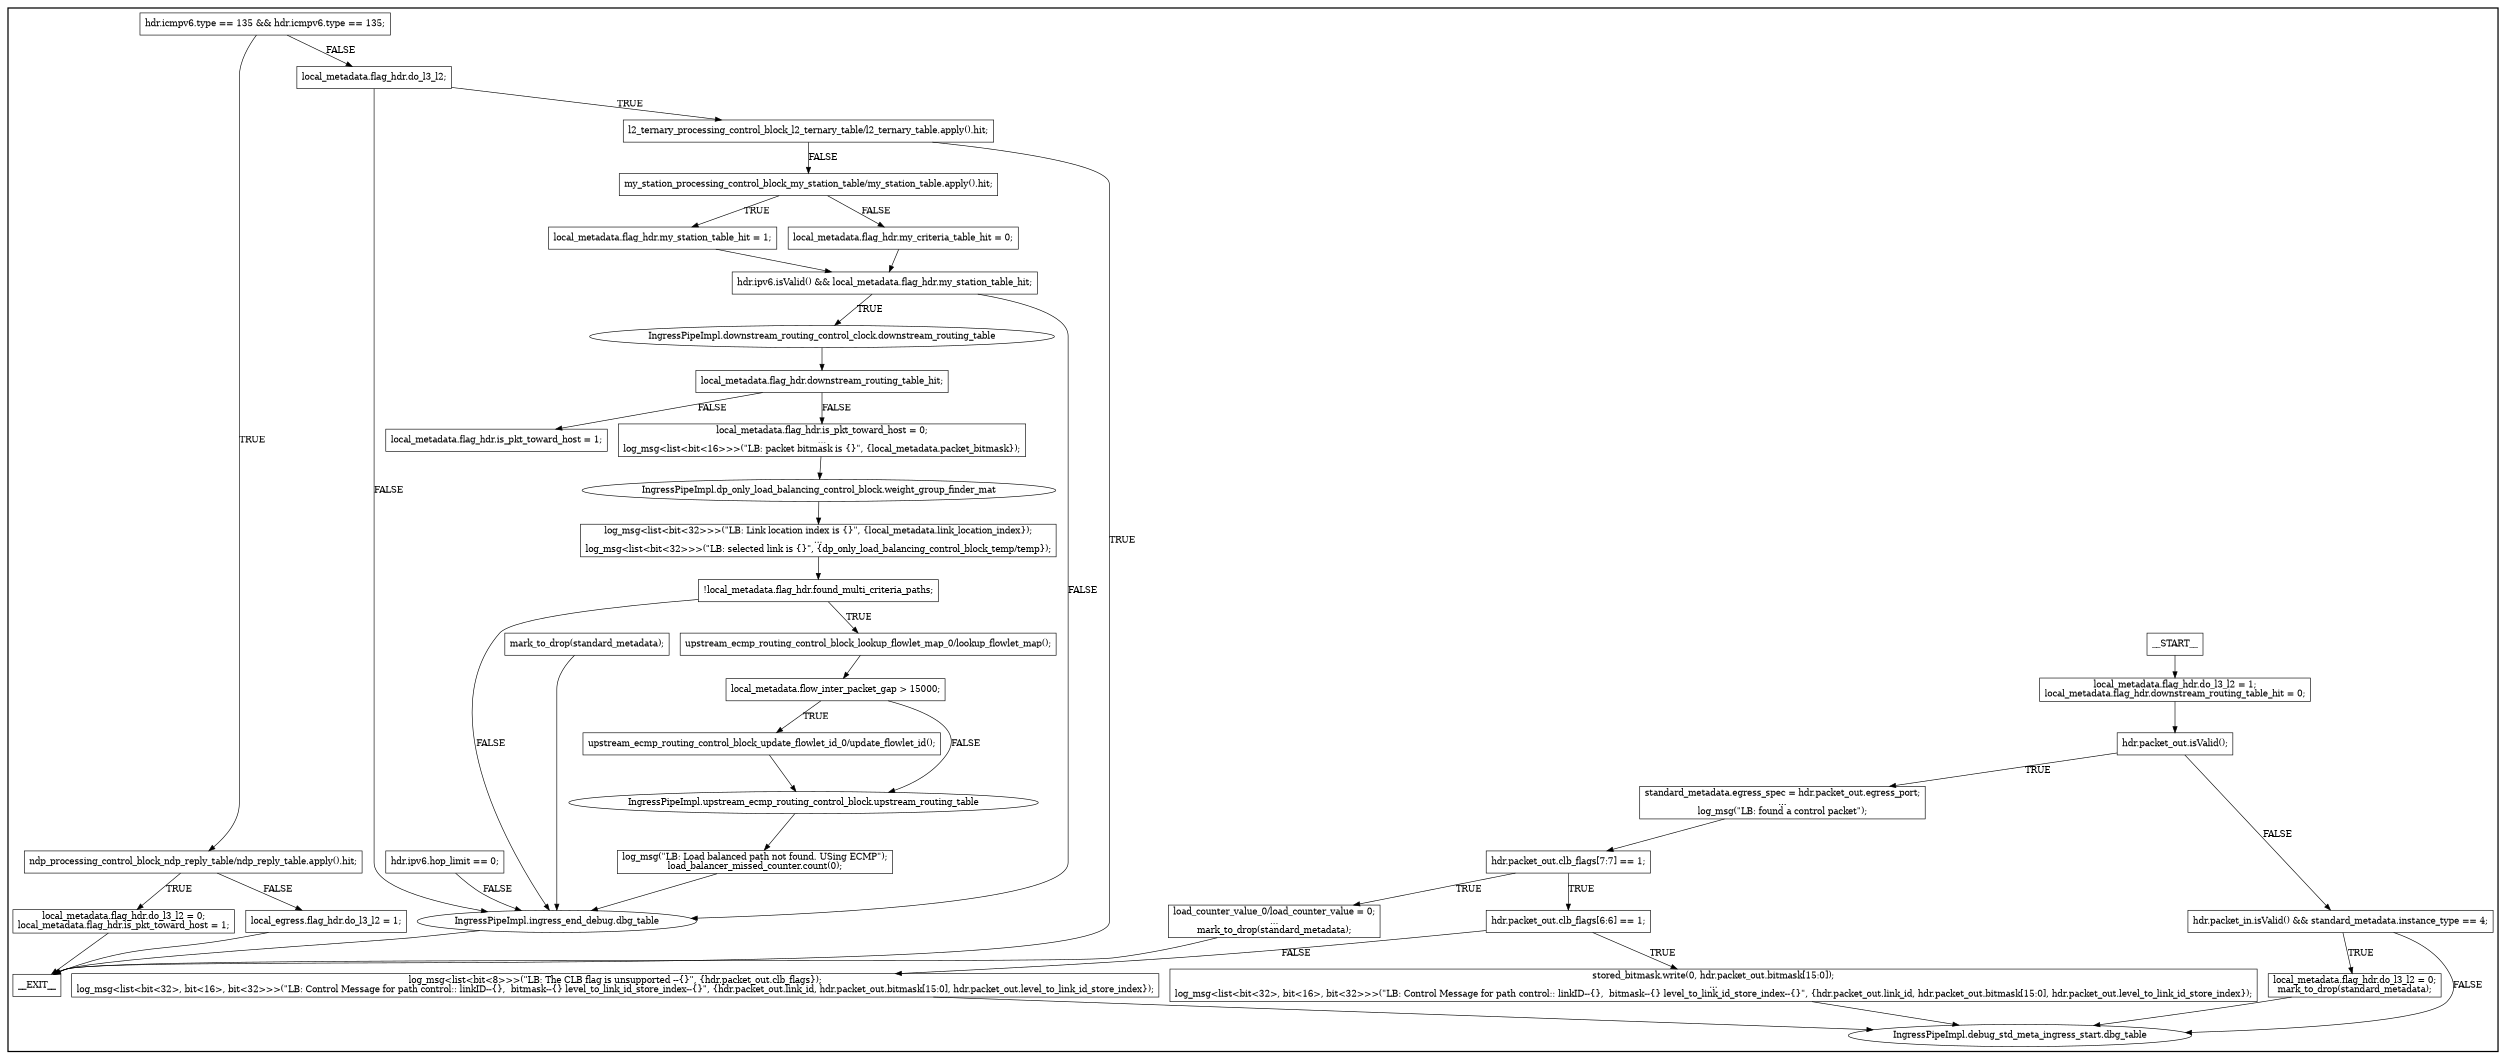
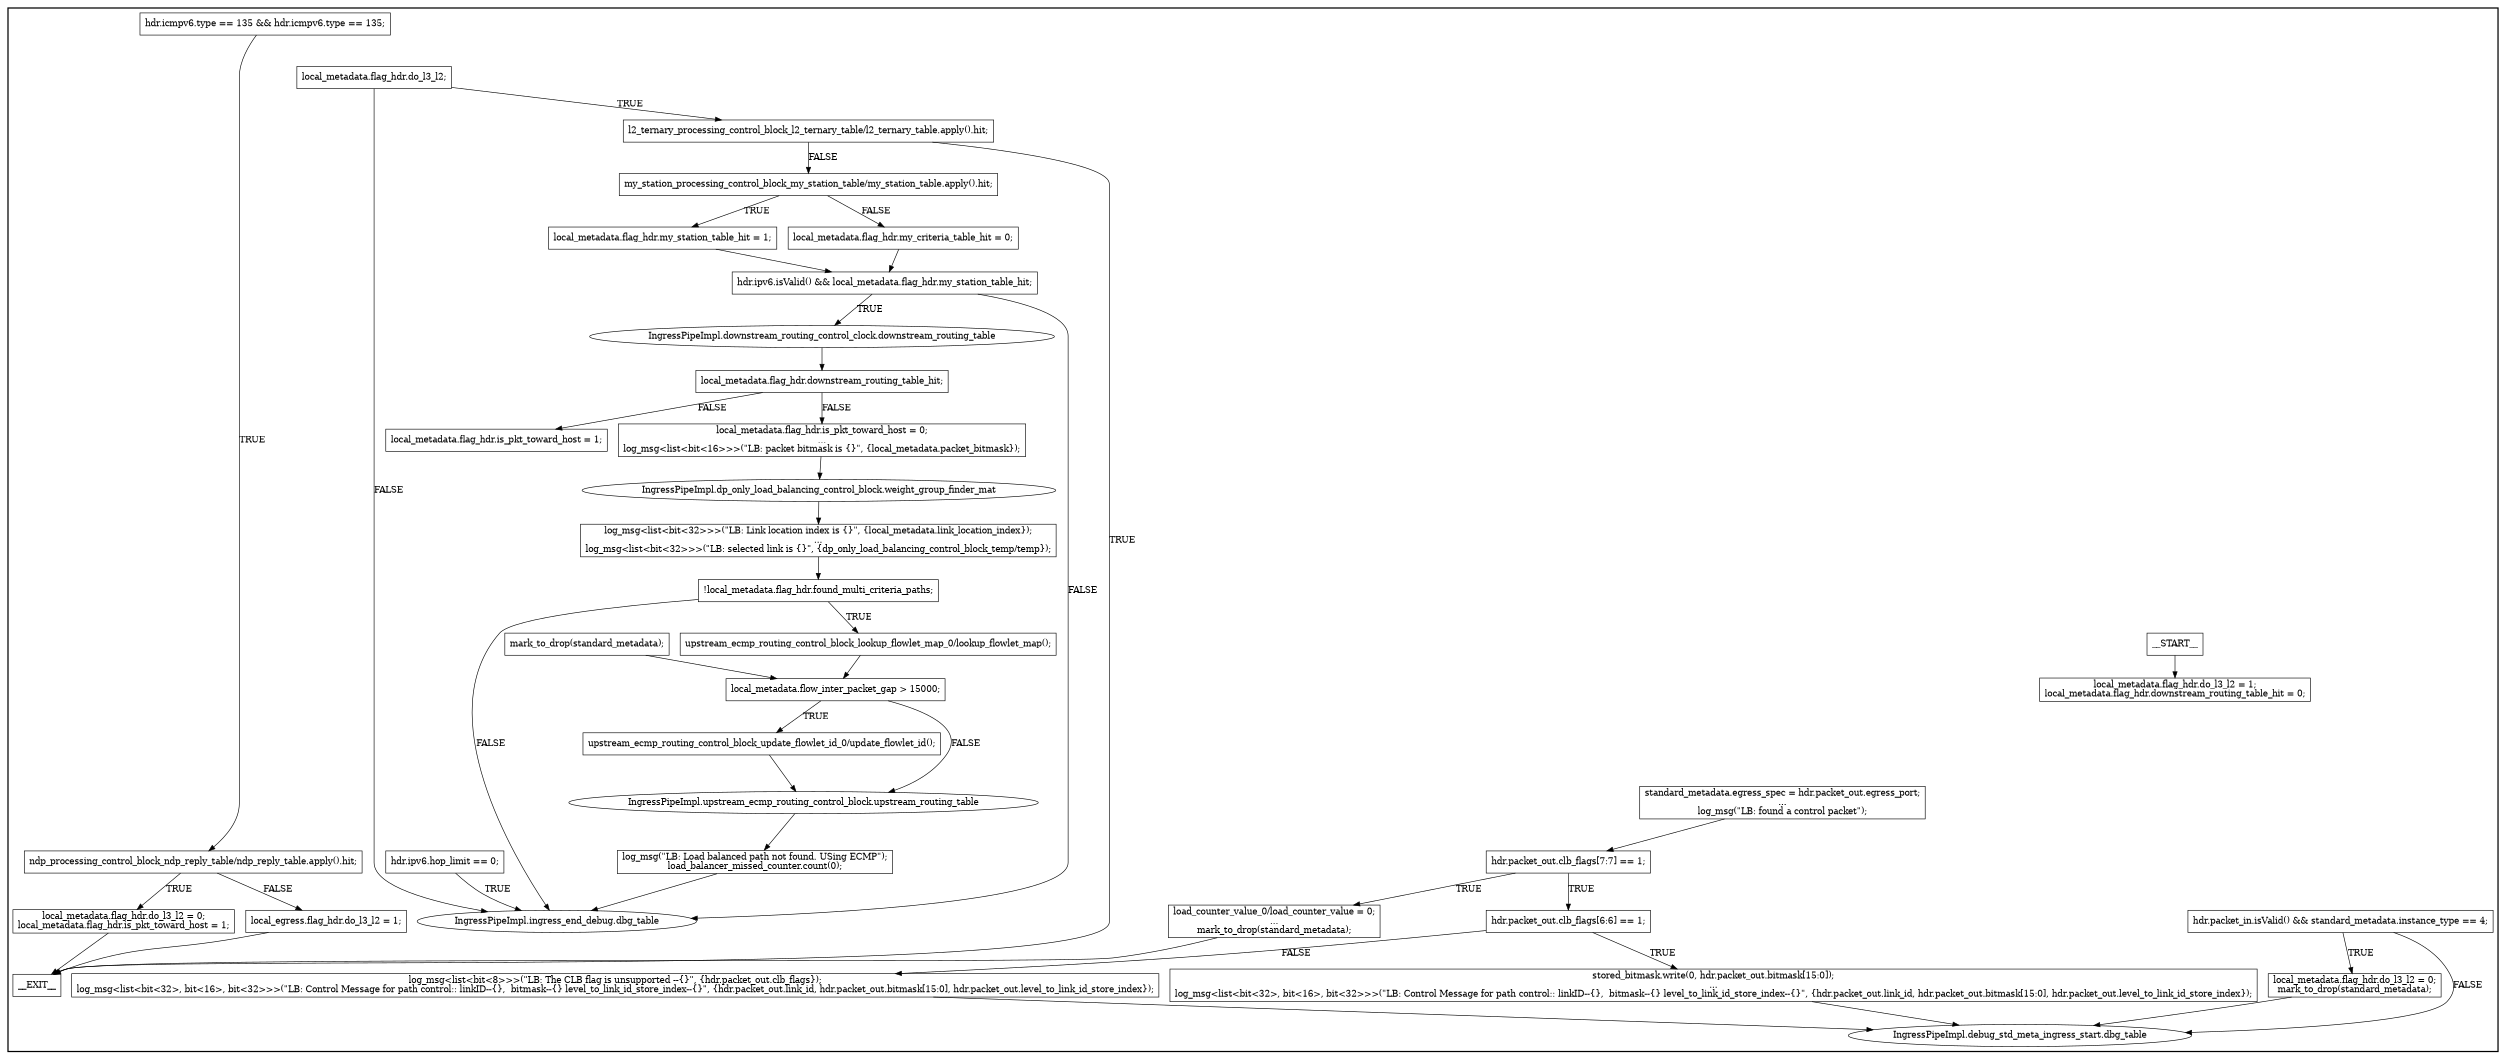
(317, 49) -> none
(2175, 744) -> none
(557, 777) -> (708, 666)
(498, 889) -> (498, 889)
(269, 948) -> none
